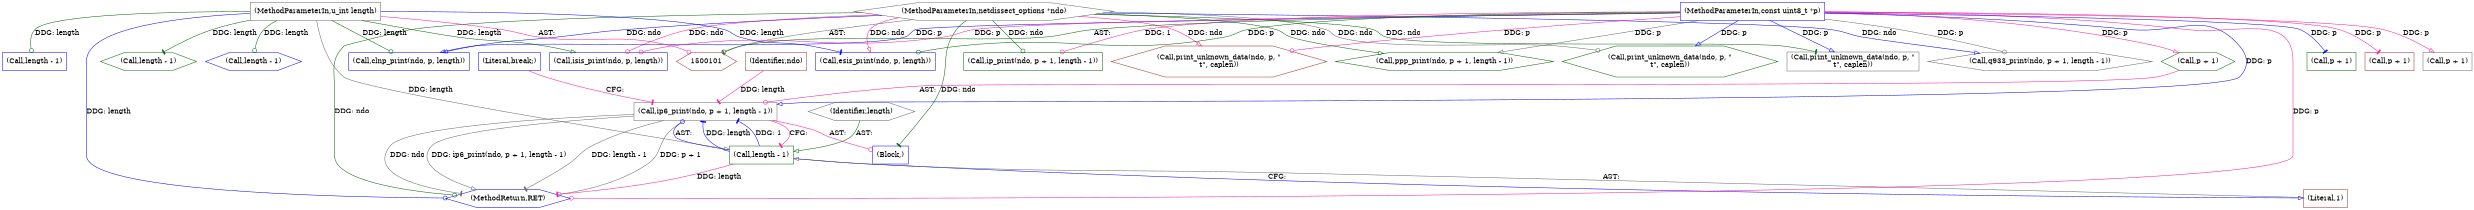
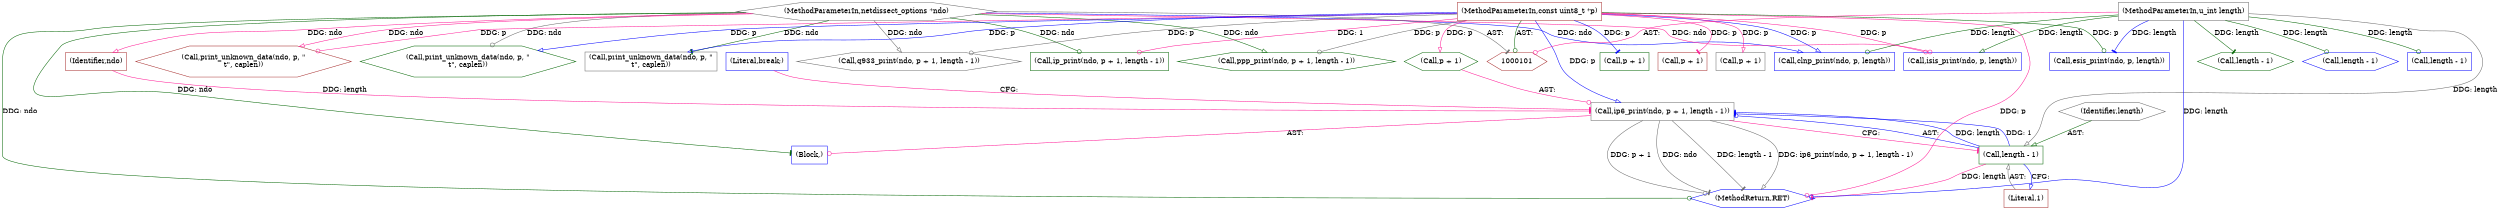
(1752, 12) -> (1530, 12)
(1540, 19) -> (886, 35)
(872, 28) -> (402, 24)
(1601, 36) -> (1393, 34)
(706, 62) -> (1517, 62)
